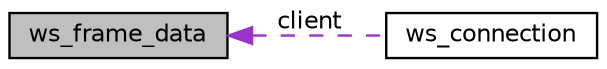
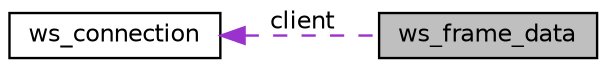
(319, 36) -> (312, 36)
